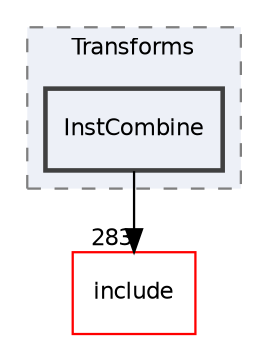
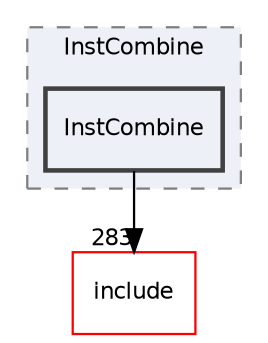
(134, 49) -> (134, 49)
